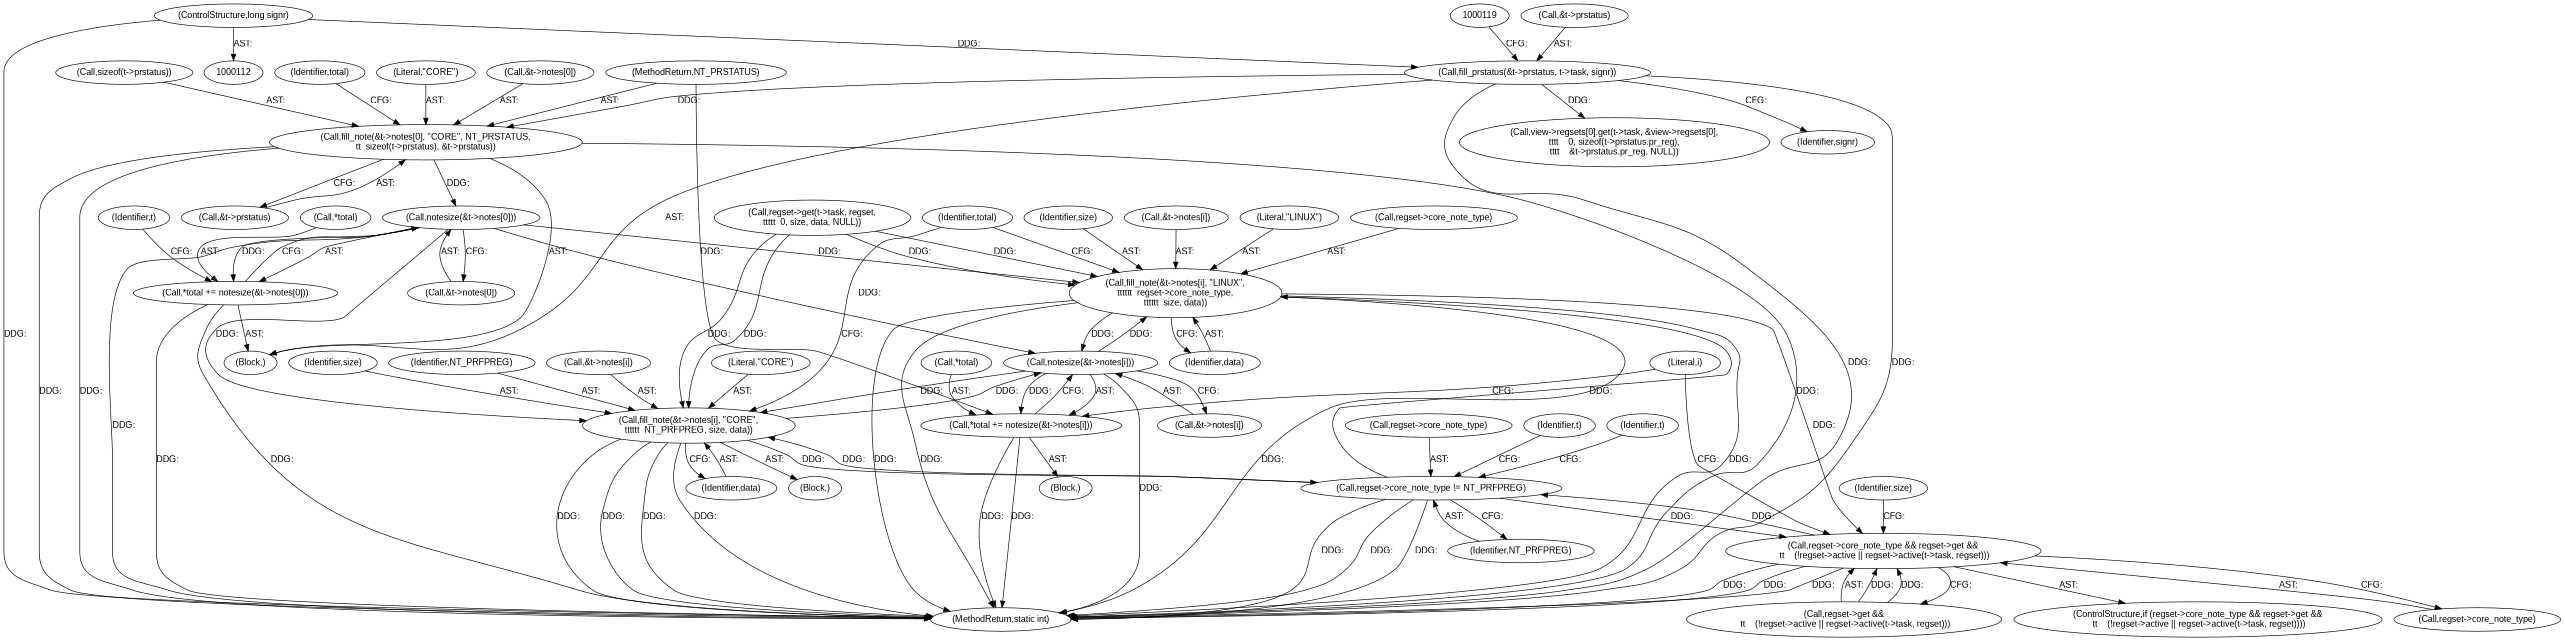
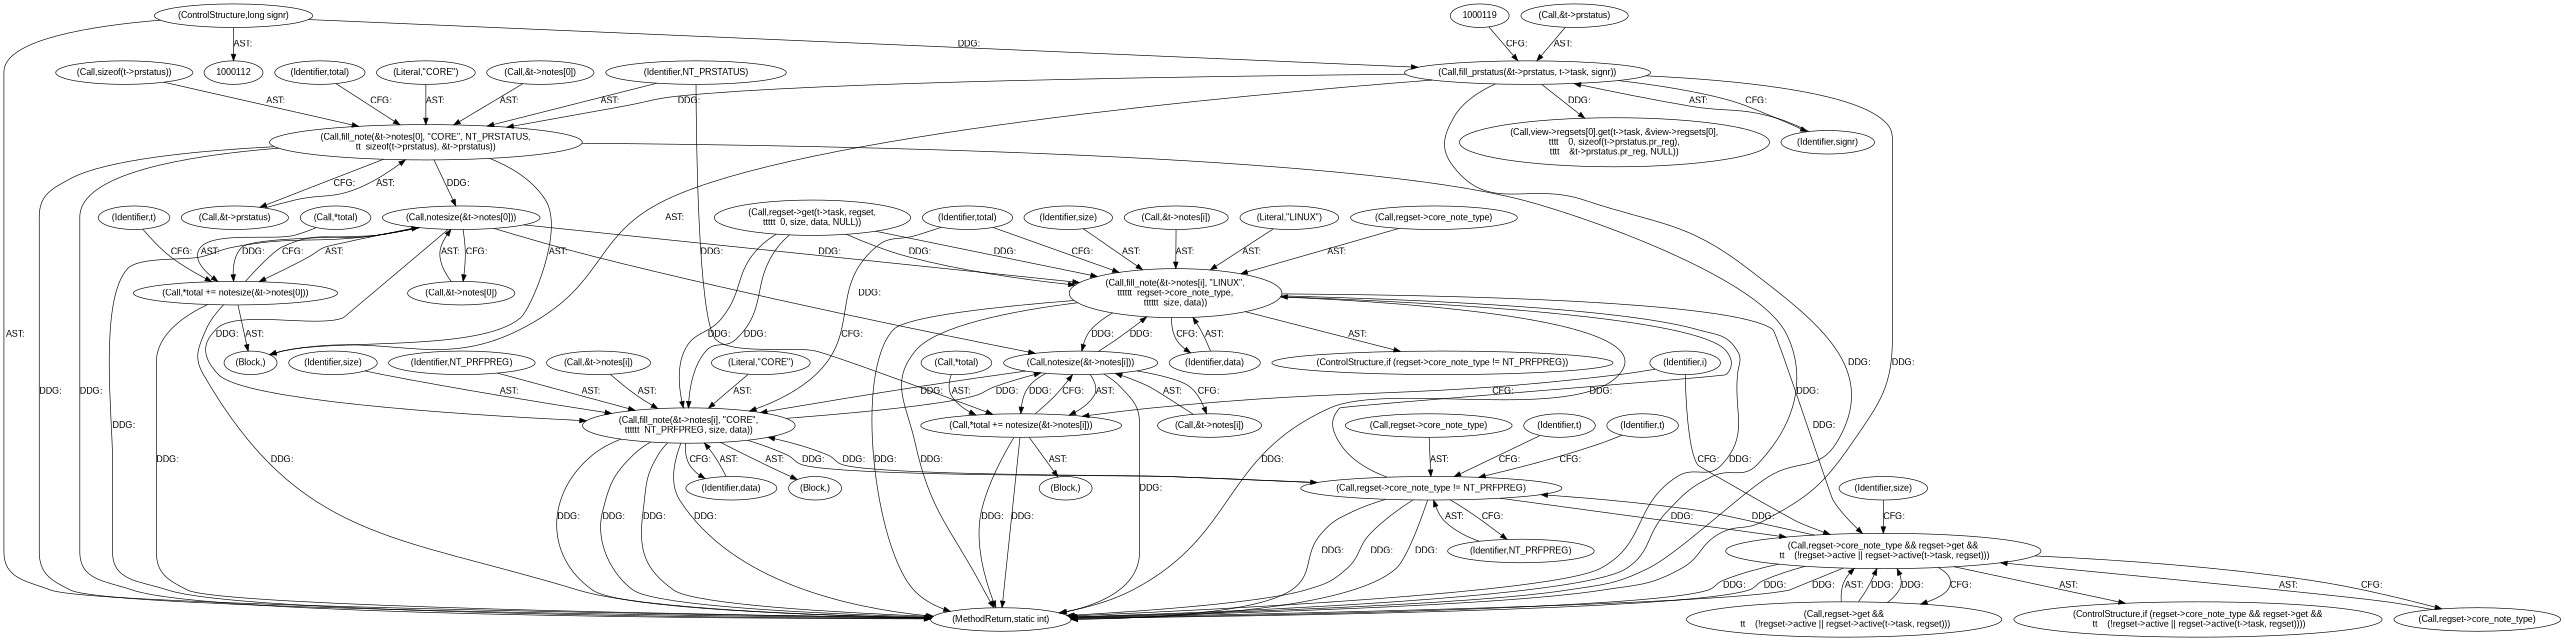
(696, 73) -> (696, 73)
none -> (1696, 107)
(17, 334) -> (17, 334)
none -> (1442, 363)
(1685, 363) -> (1685, 363)
